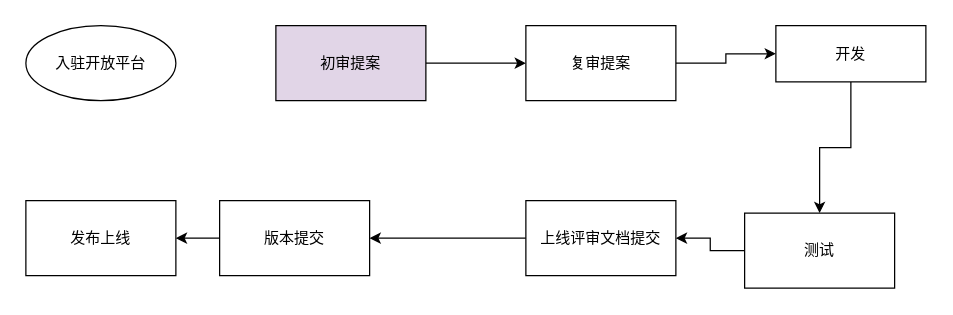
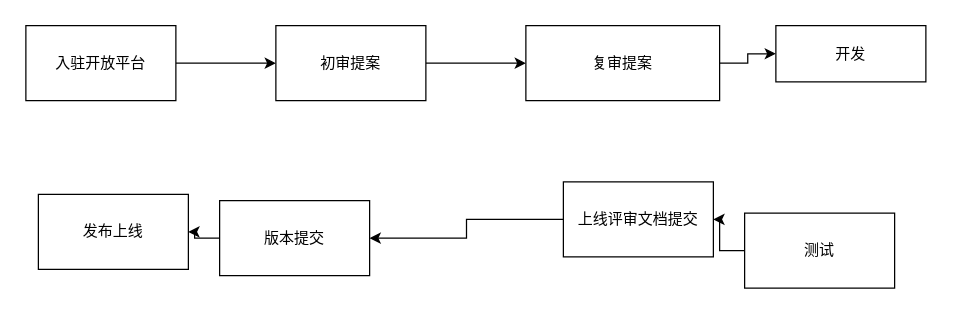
(101, 63) -> (101, 63)
none -> (222, 63)
(351, 63) -> (351, 63)
(601, 63) -> (623, 63)
(840, 148) -> none
(101, 238) -> (113, 232)
(601, 238) -> (638, 219)
